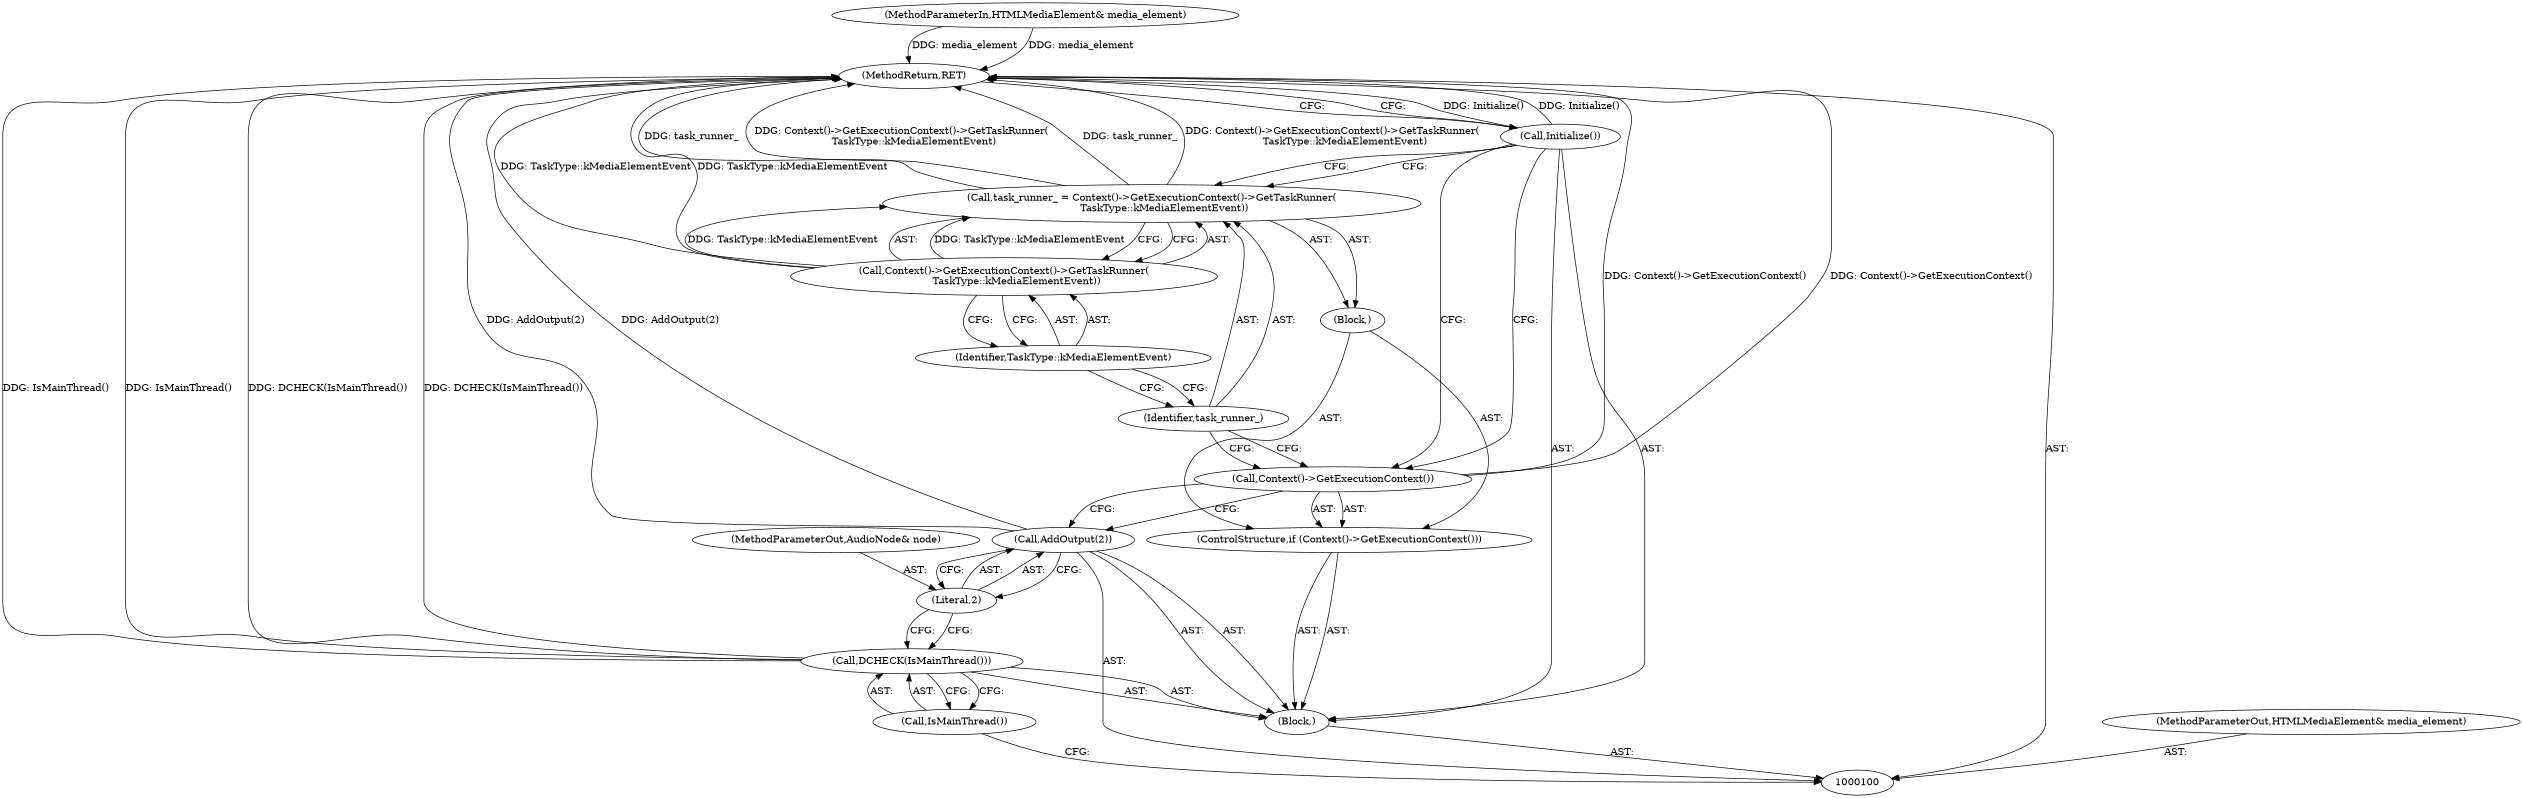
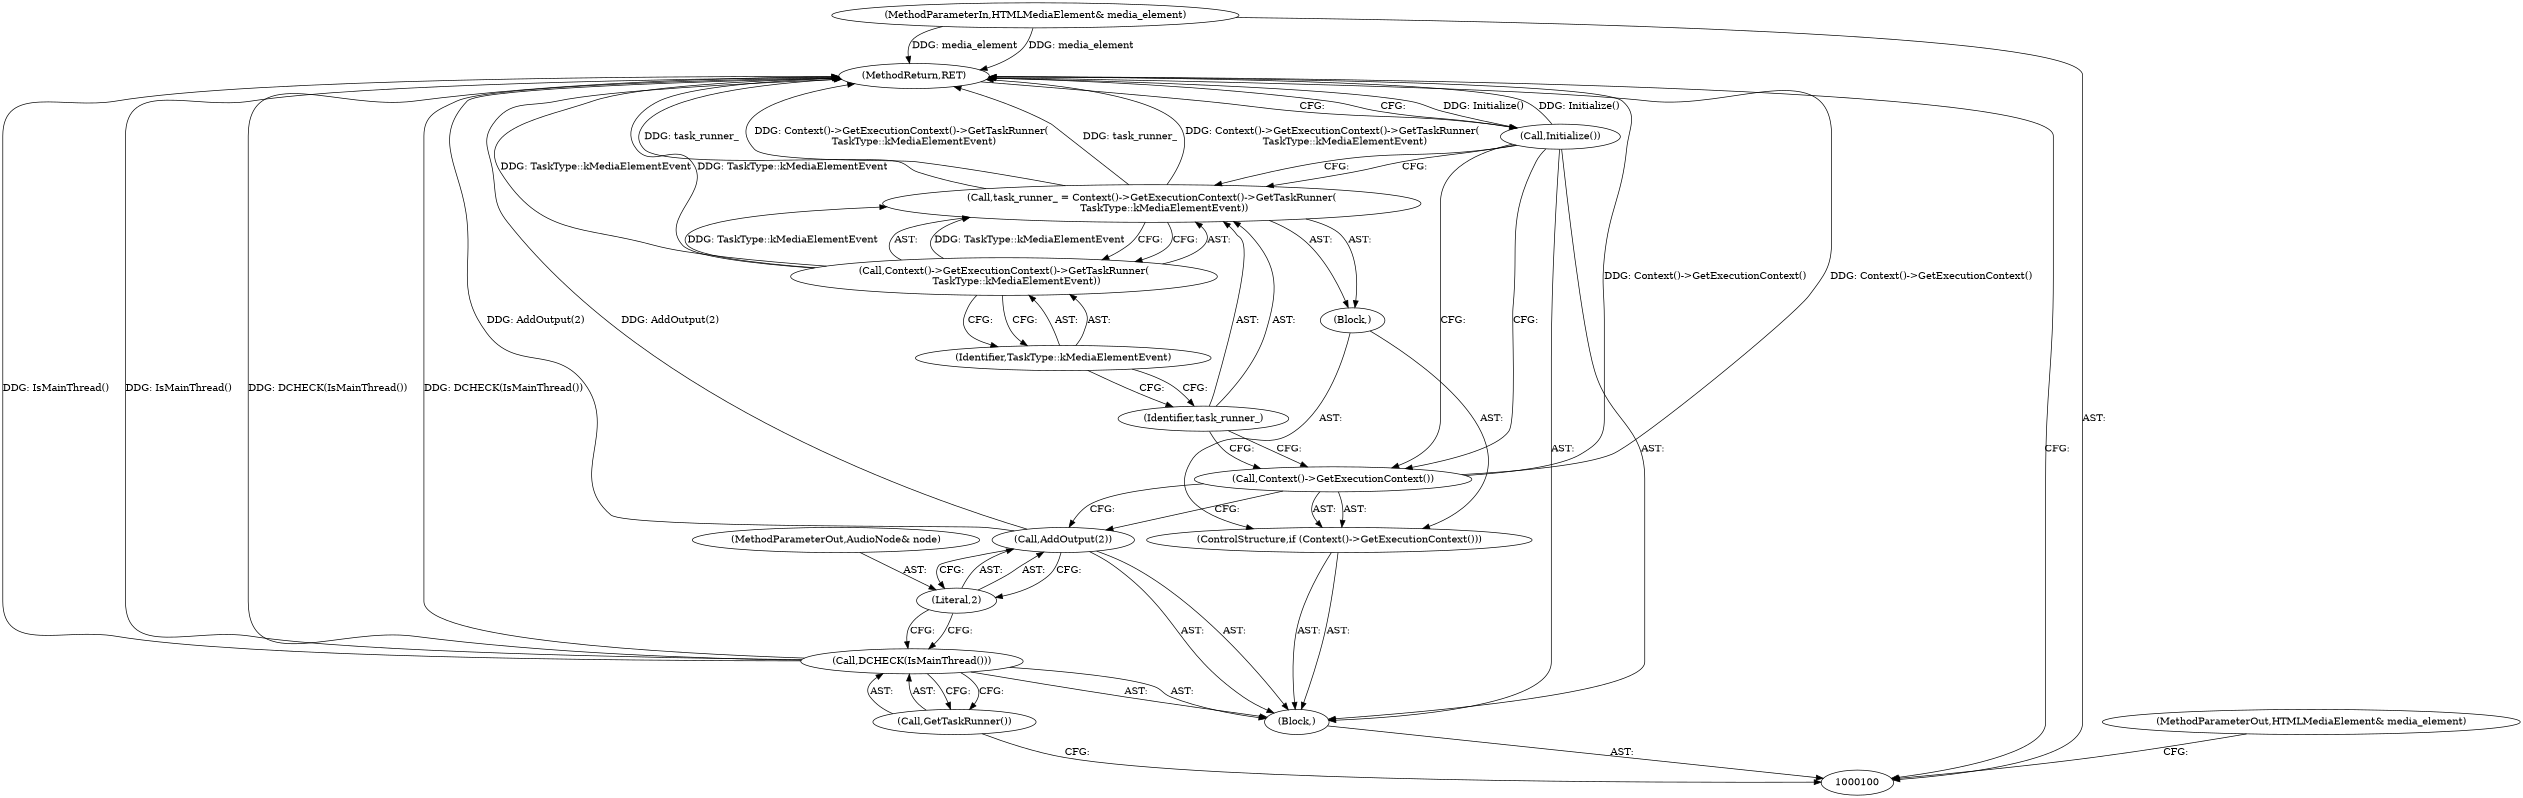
(2059, 449) -> (2059, 449)
(954, 722) -> (954, 722)
(2177, 752) -> (2177, 752)
(1367, 761) -> (2080, 74)
